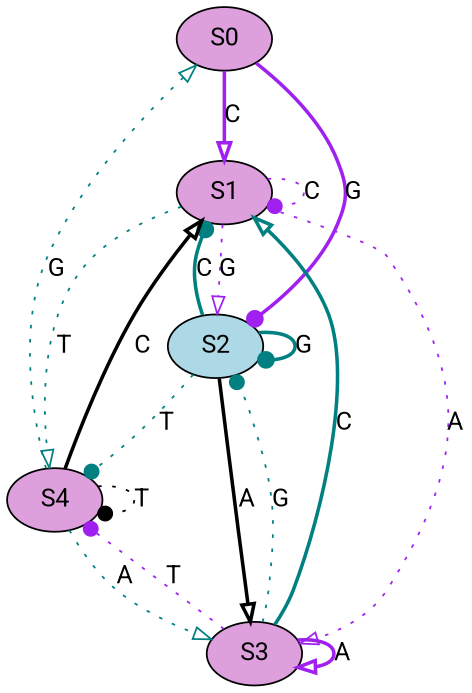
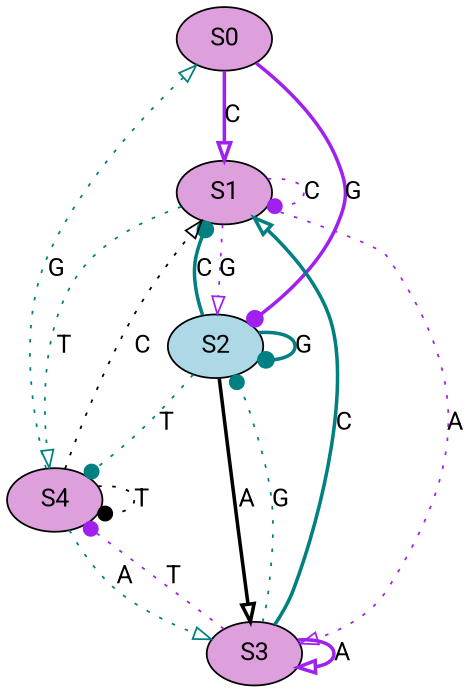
(117, 346) -> (117, 346)
